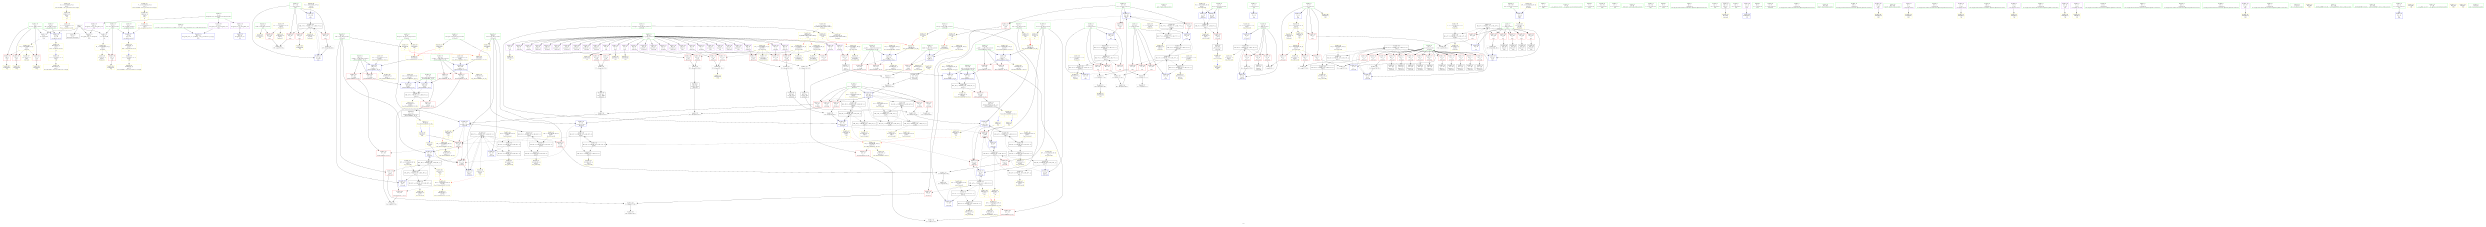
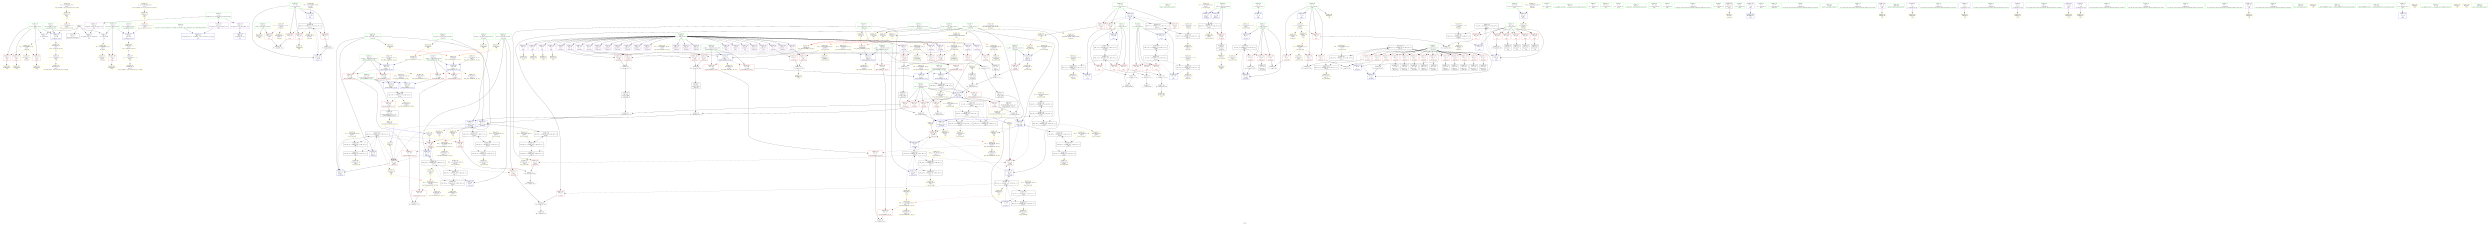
none -> (439, 134)
